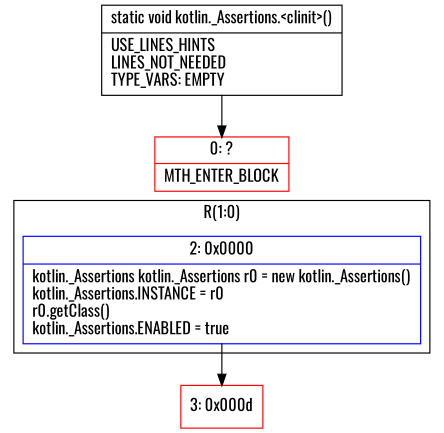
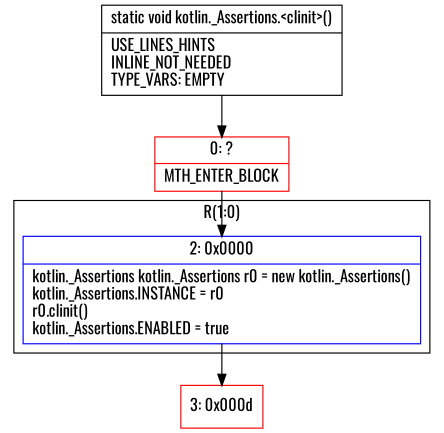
(169, 64) -> (172, 64)
none -> (222, 208)
(71, 312) -> (61, 312)
